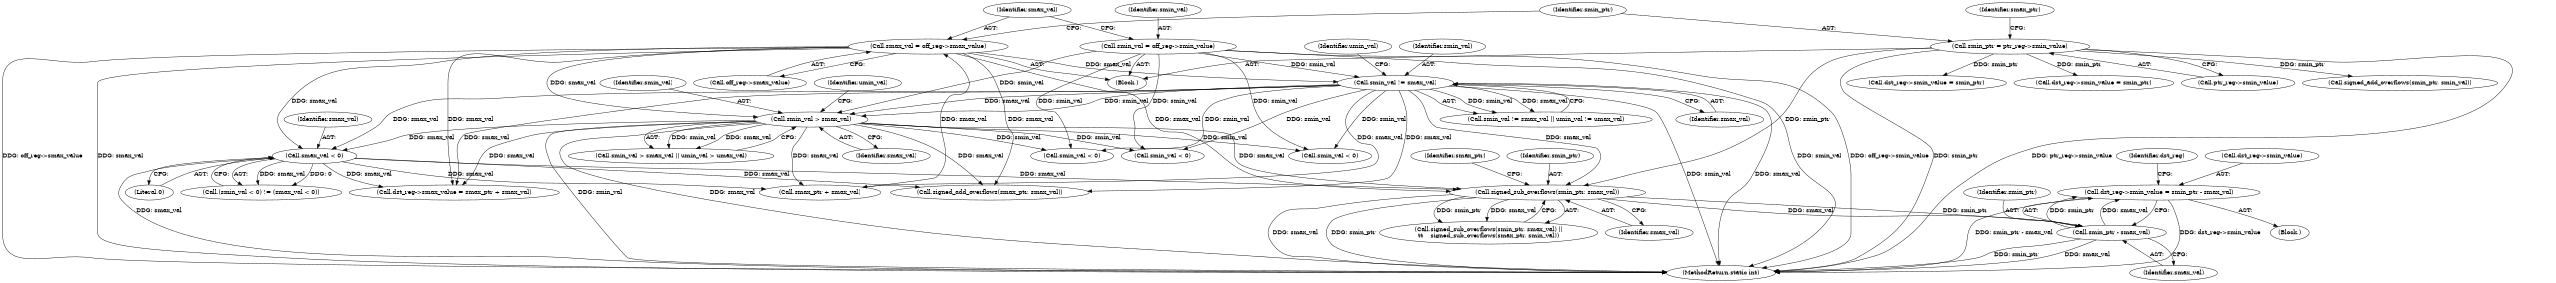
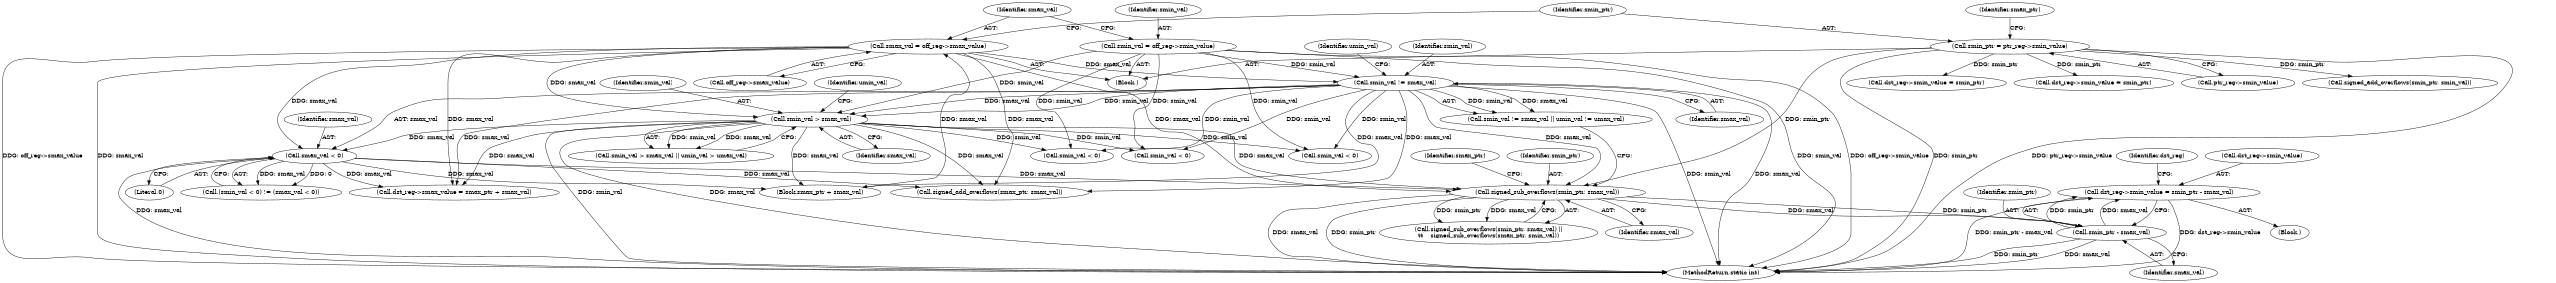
(1525, 89) -> (1613, 152)
(416, 120) -> (416, 120)
(820, 193) -> (820, 193)
